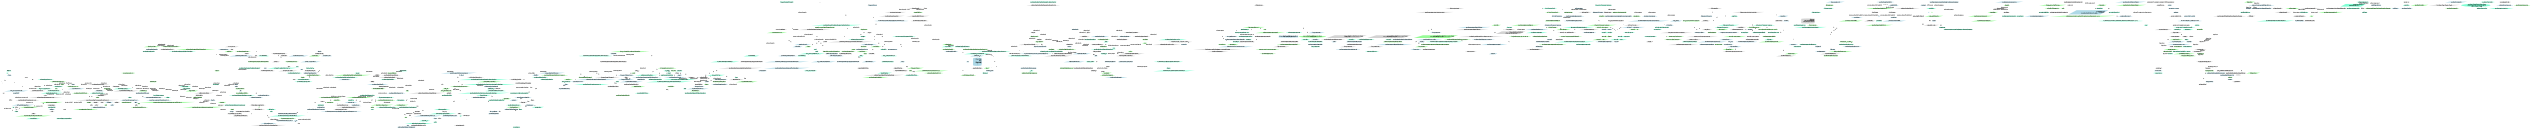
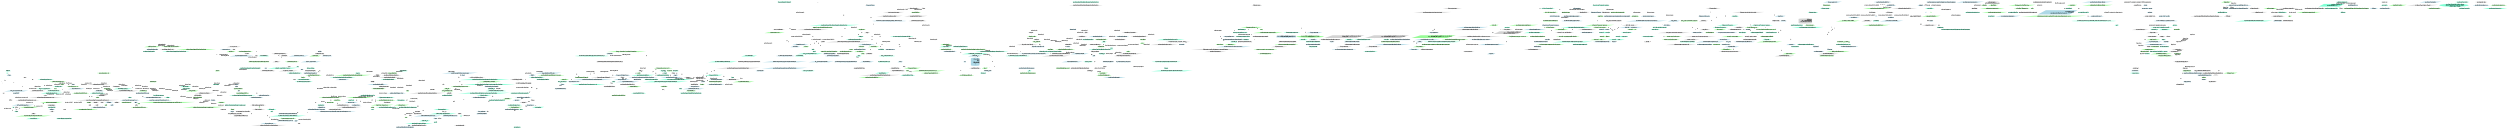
(2002, 6) -> (1985, 3)
